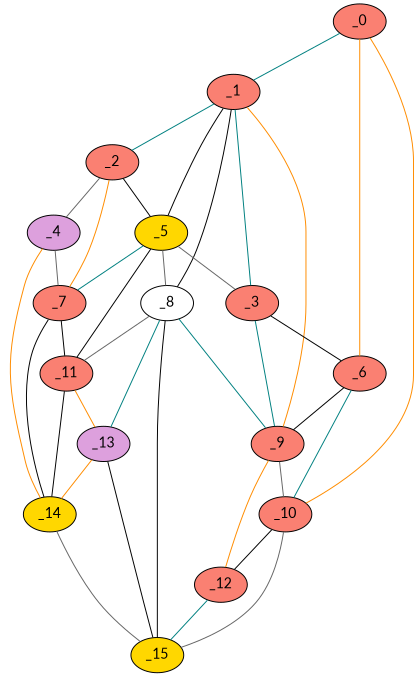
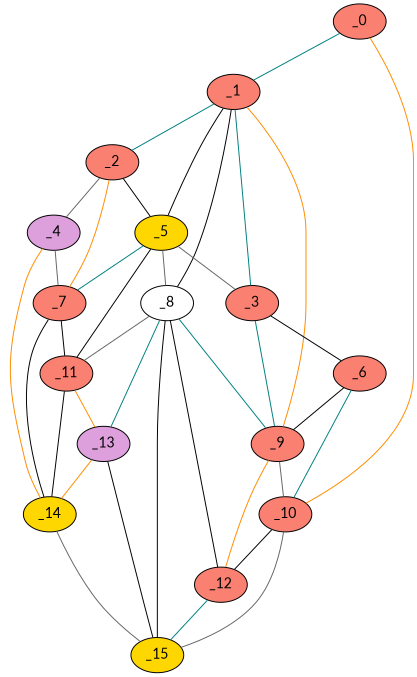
(360, 198) -> none
none -> (194, 444)
